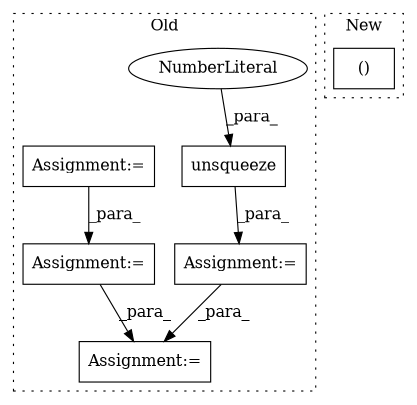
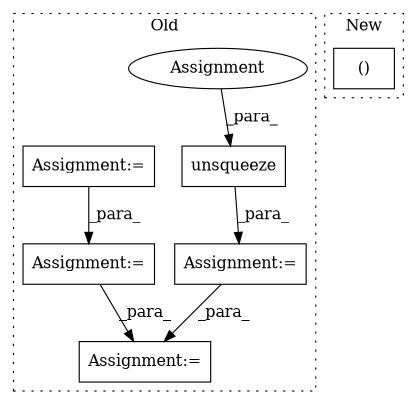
(218, 69) -> (218, 69)
